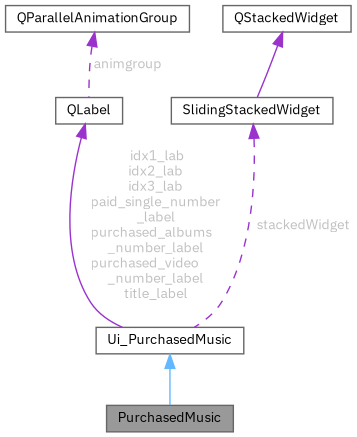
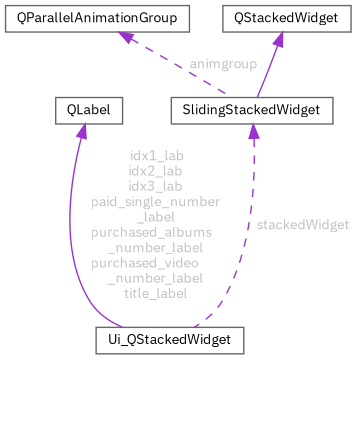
(89, 72) -> (182, 68)
(170, 341) -> (170, 341)
(170, 419) -> none
